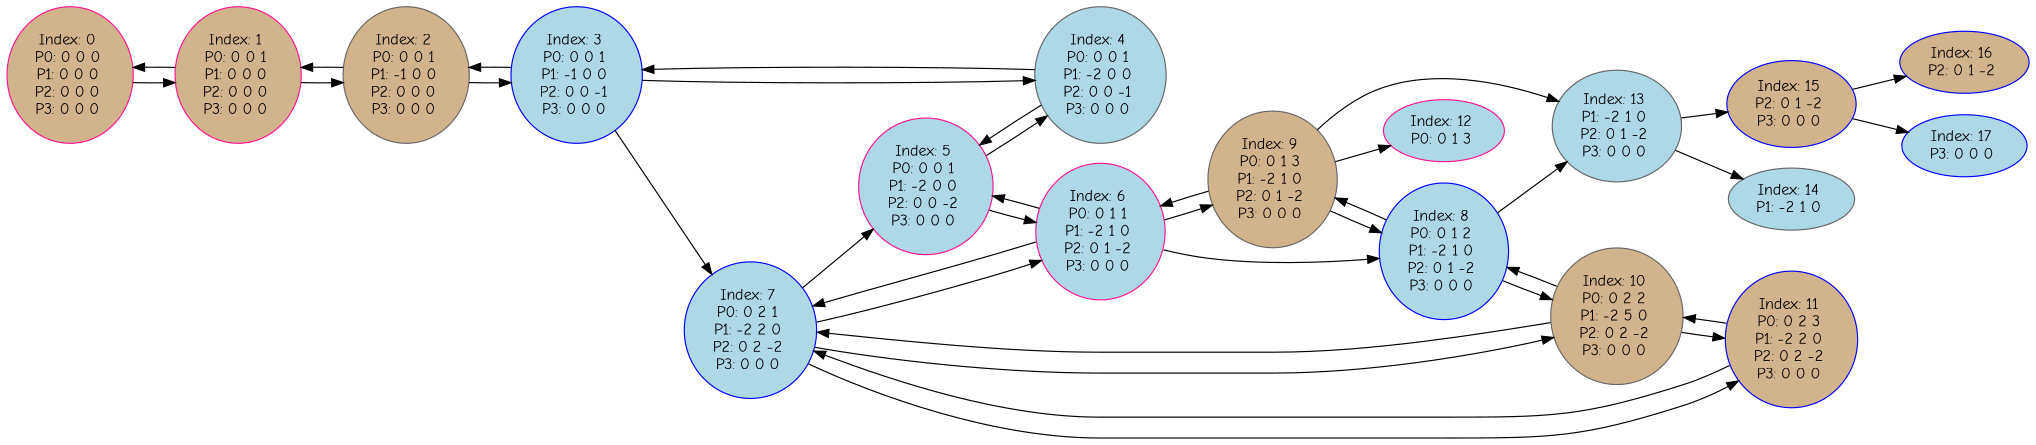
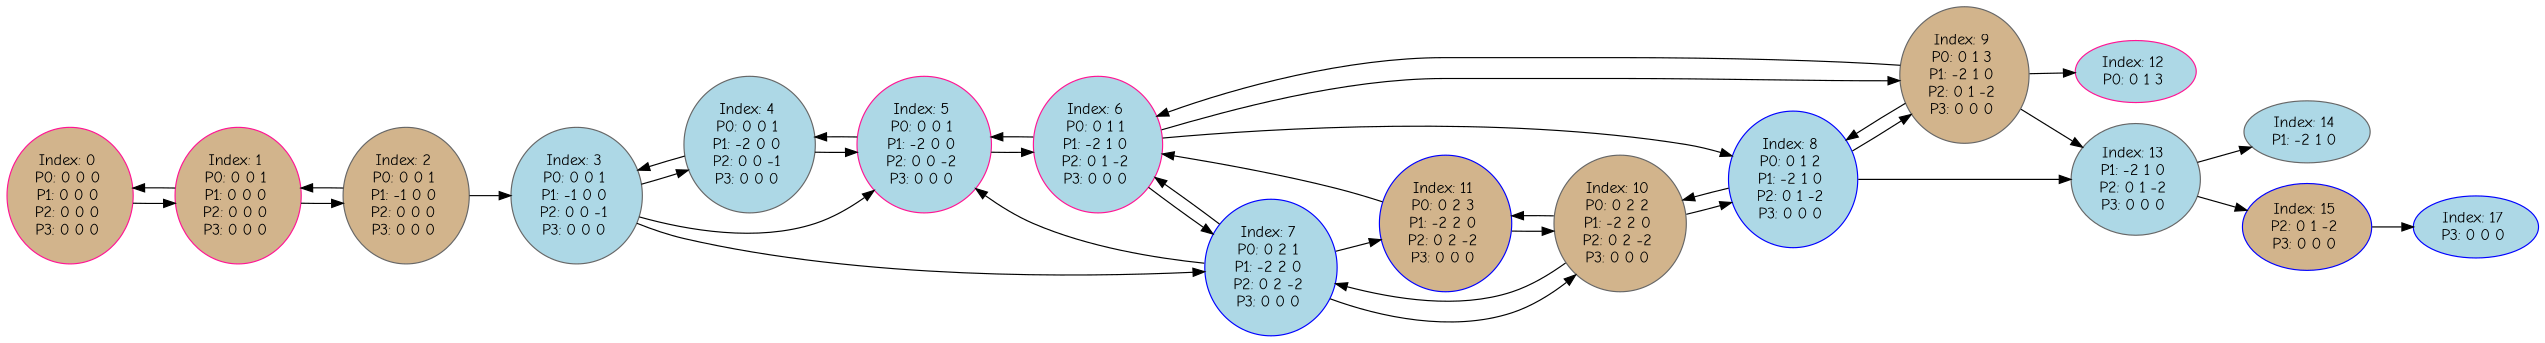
(1964, 62) -> none
(496, 67) -> (755, 233)
(577, 75) -> (577, 196)
(1617, 316) -> (1620, 223)
(1277, 417) -> (1279, 175)
